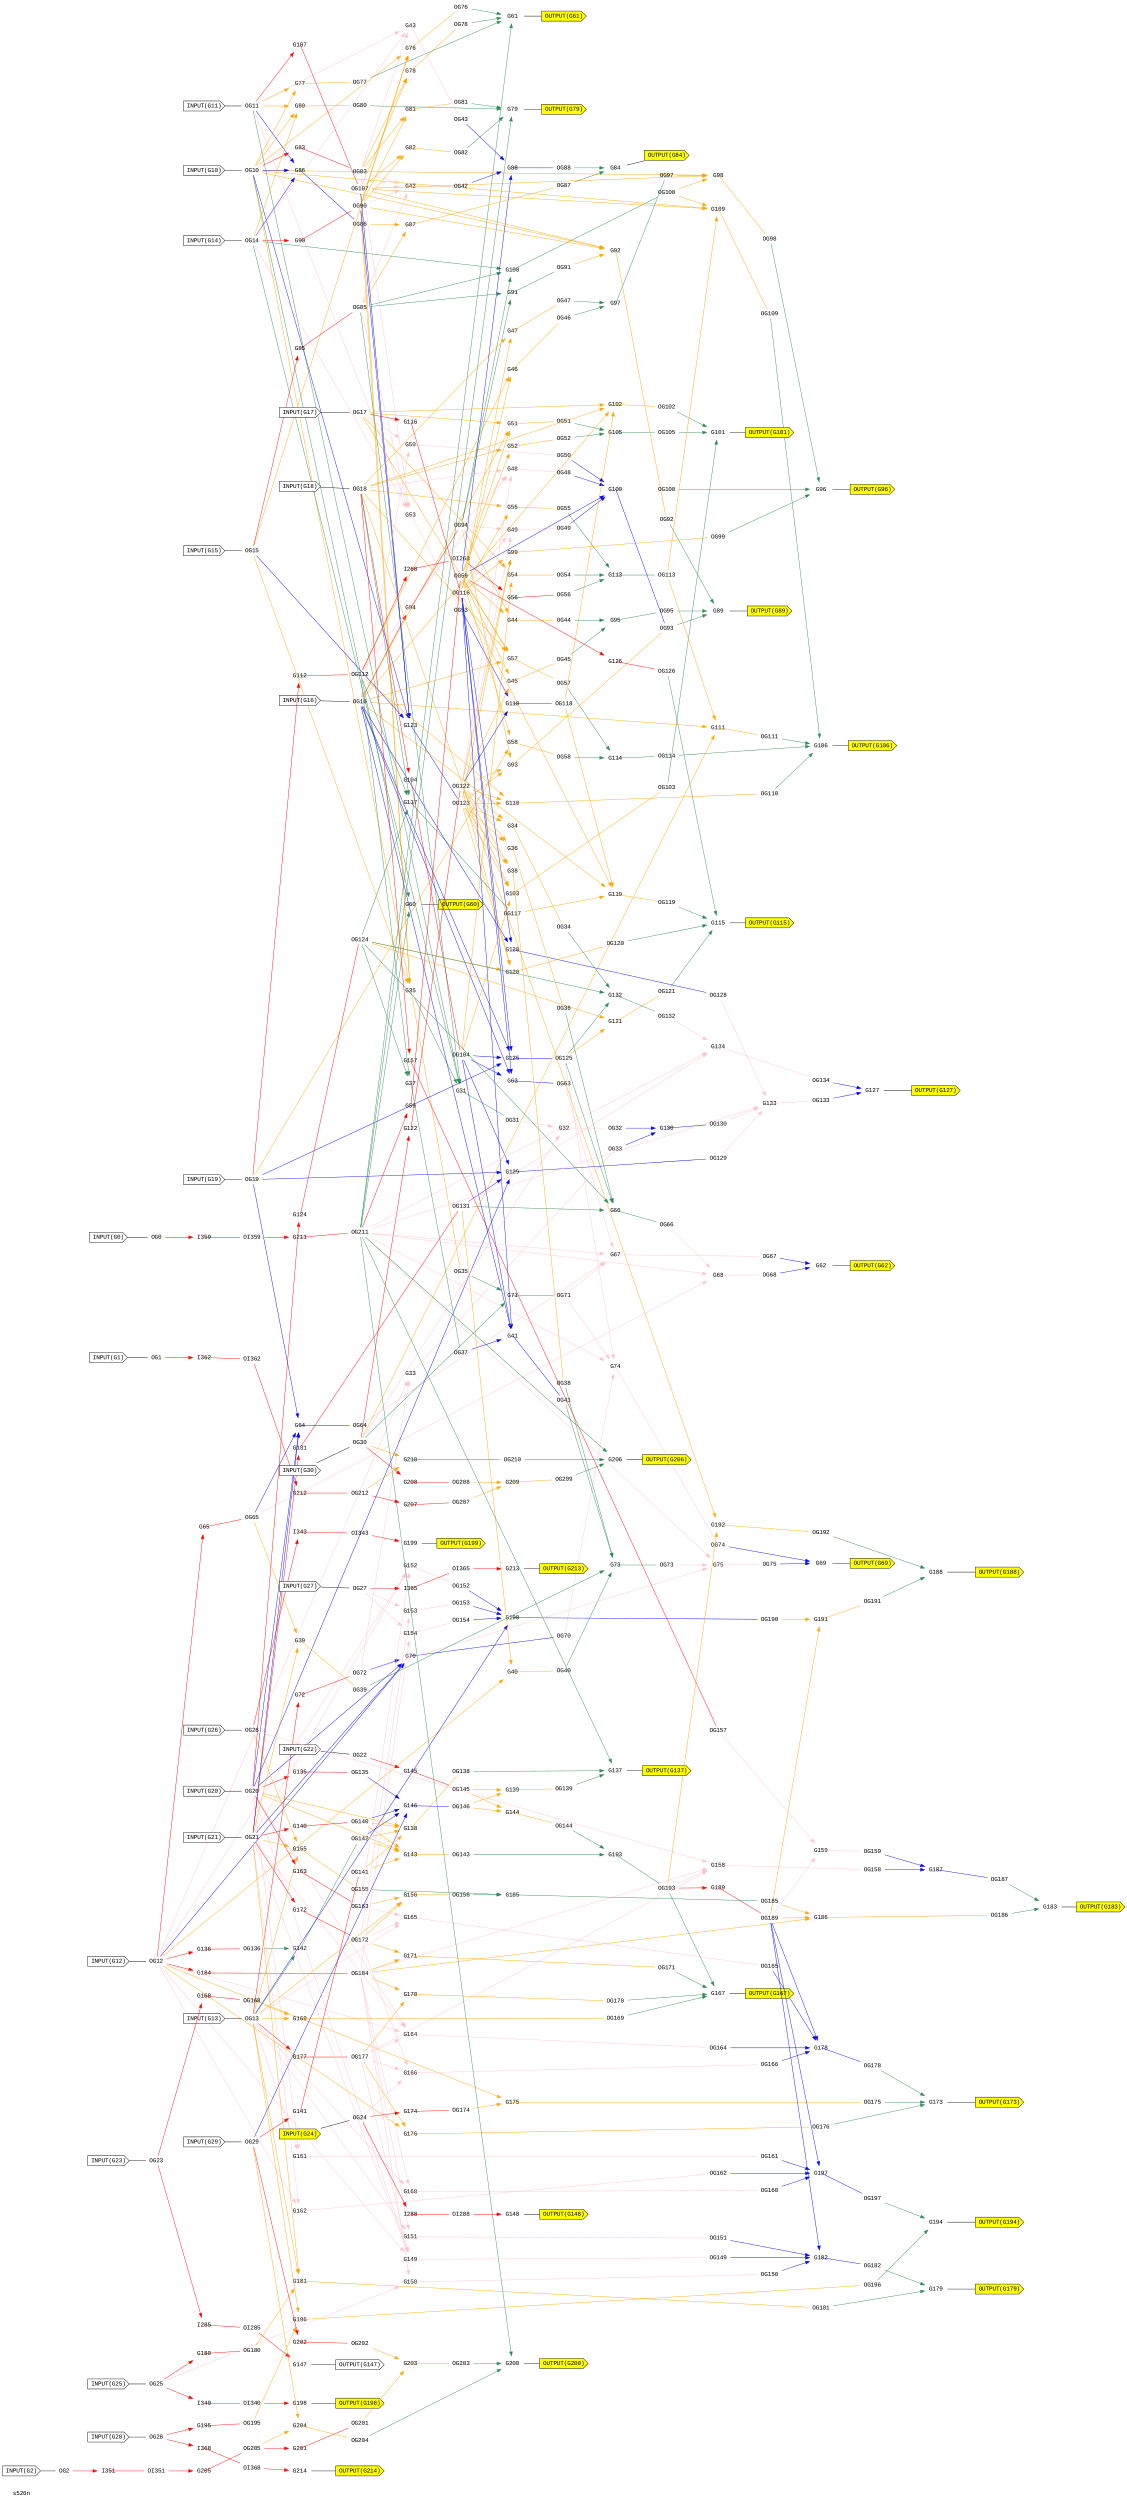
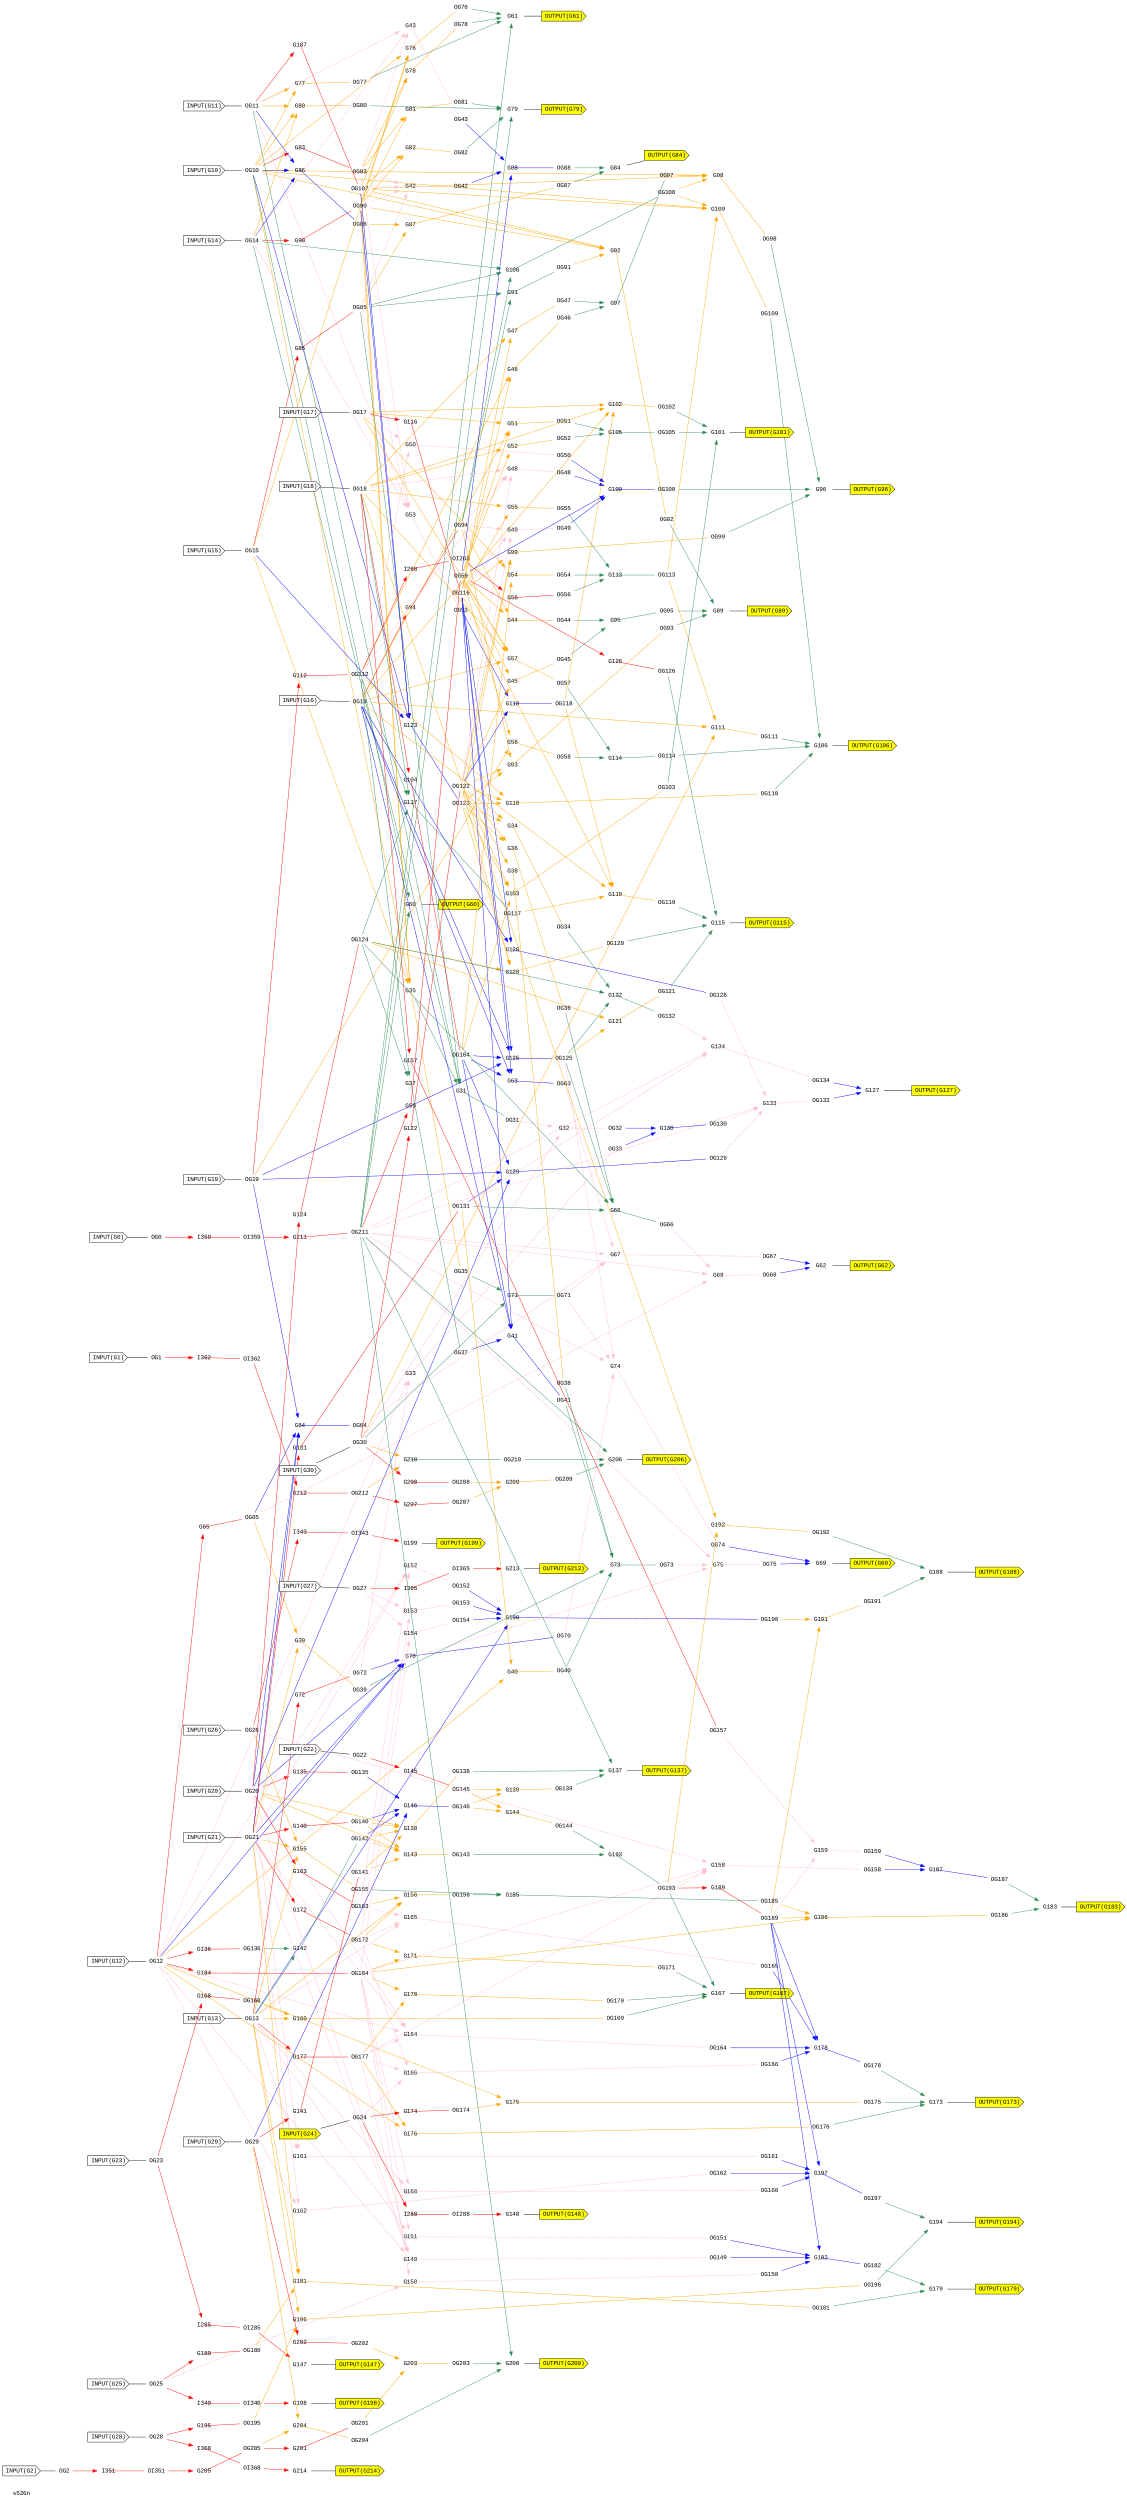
(640, 556) -> (635, 489)
(491, 843) -> none
(360, 2365) -> (360, 2365)
